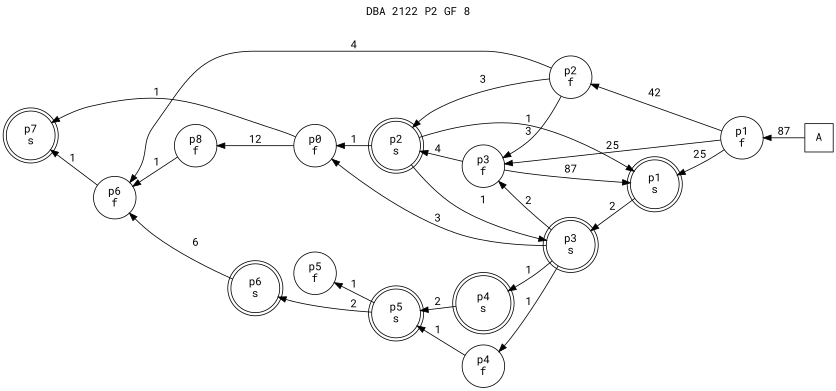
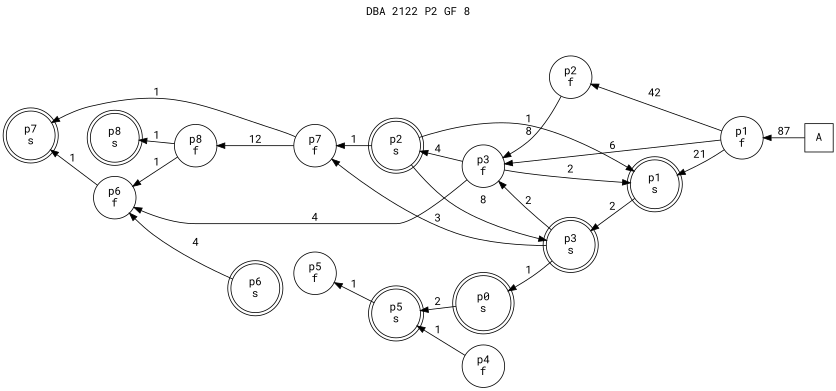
(311, 51) -> (310, 224)
(481, 92) -> none
(529, 132) -> (529, 132)
none -> (115, 138)
(315, 146) -> (315, 146)
(613, 146) -> (613, 146)
(700, 155) -> (700, 155)
(571, 170) -> (571, 170)
(483, 200) -> (483, 200)
(196, 243) -> (196, 243)
(483, 303) -> (483, 303)
(533, 307) -> none
(328, 308) -> none
